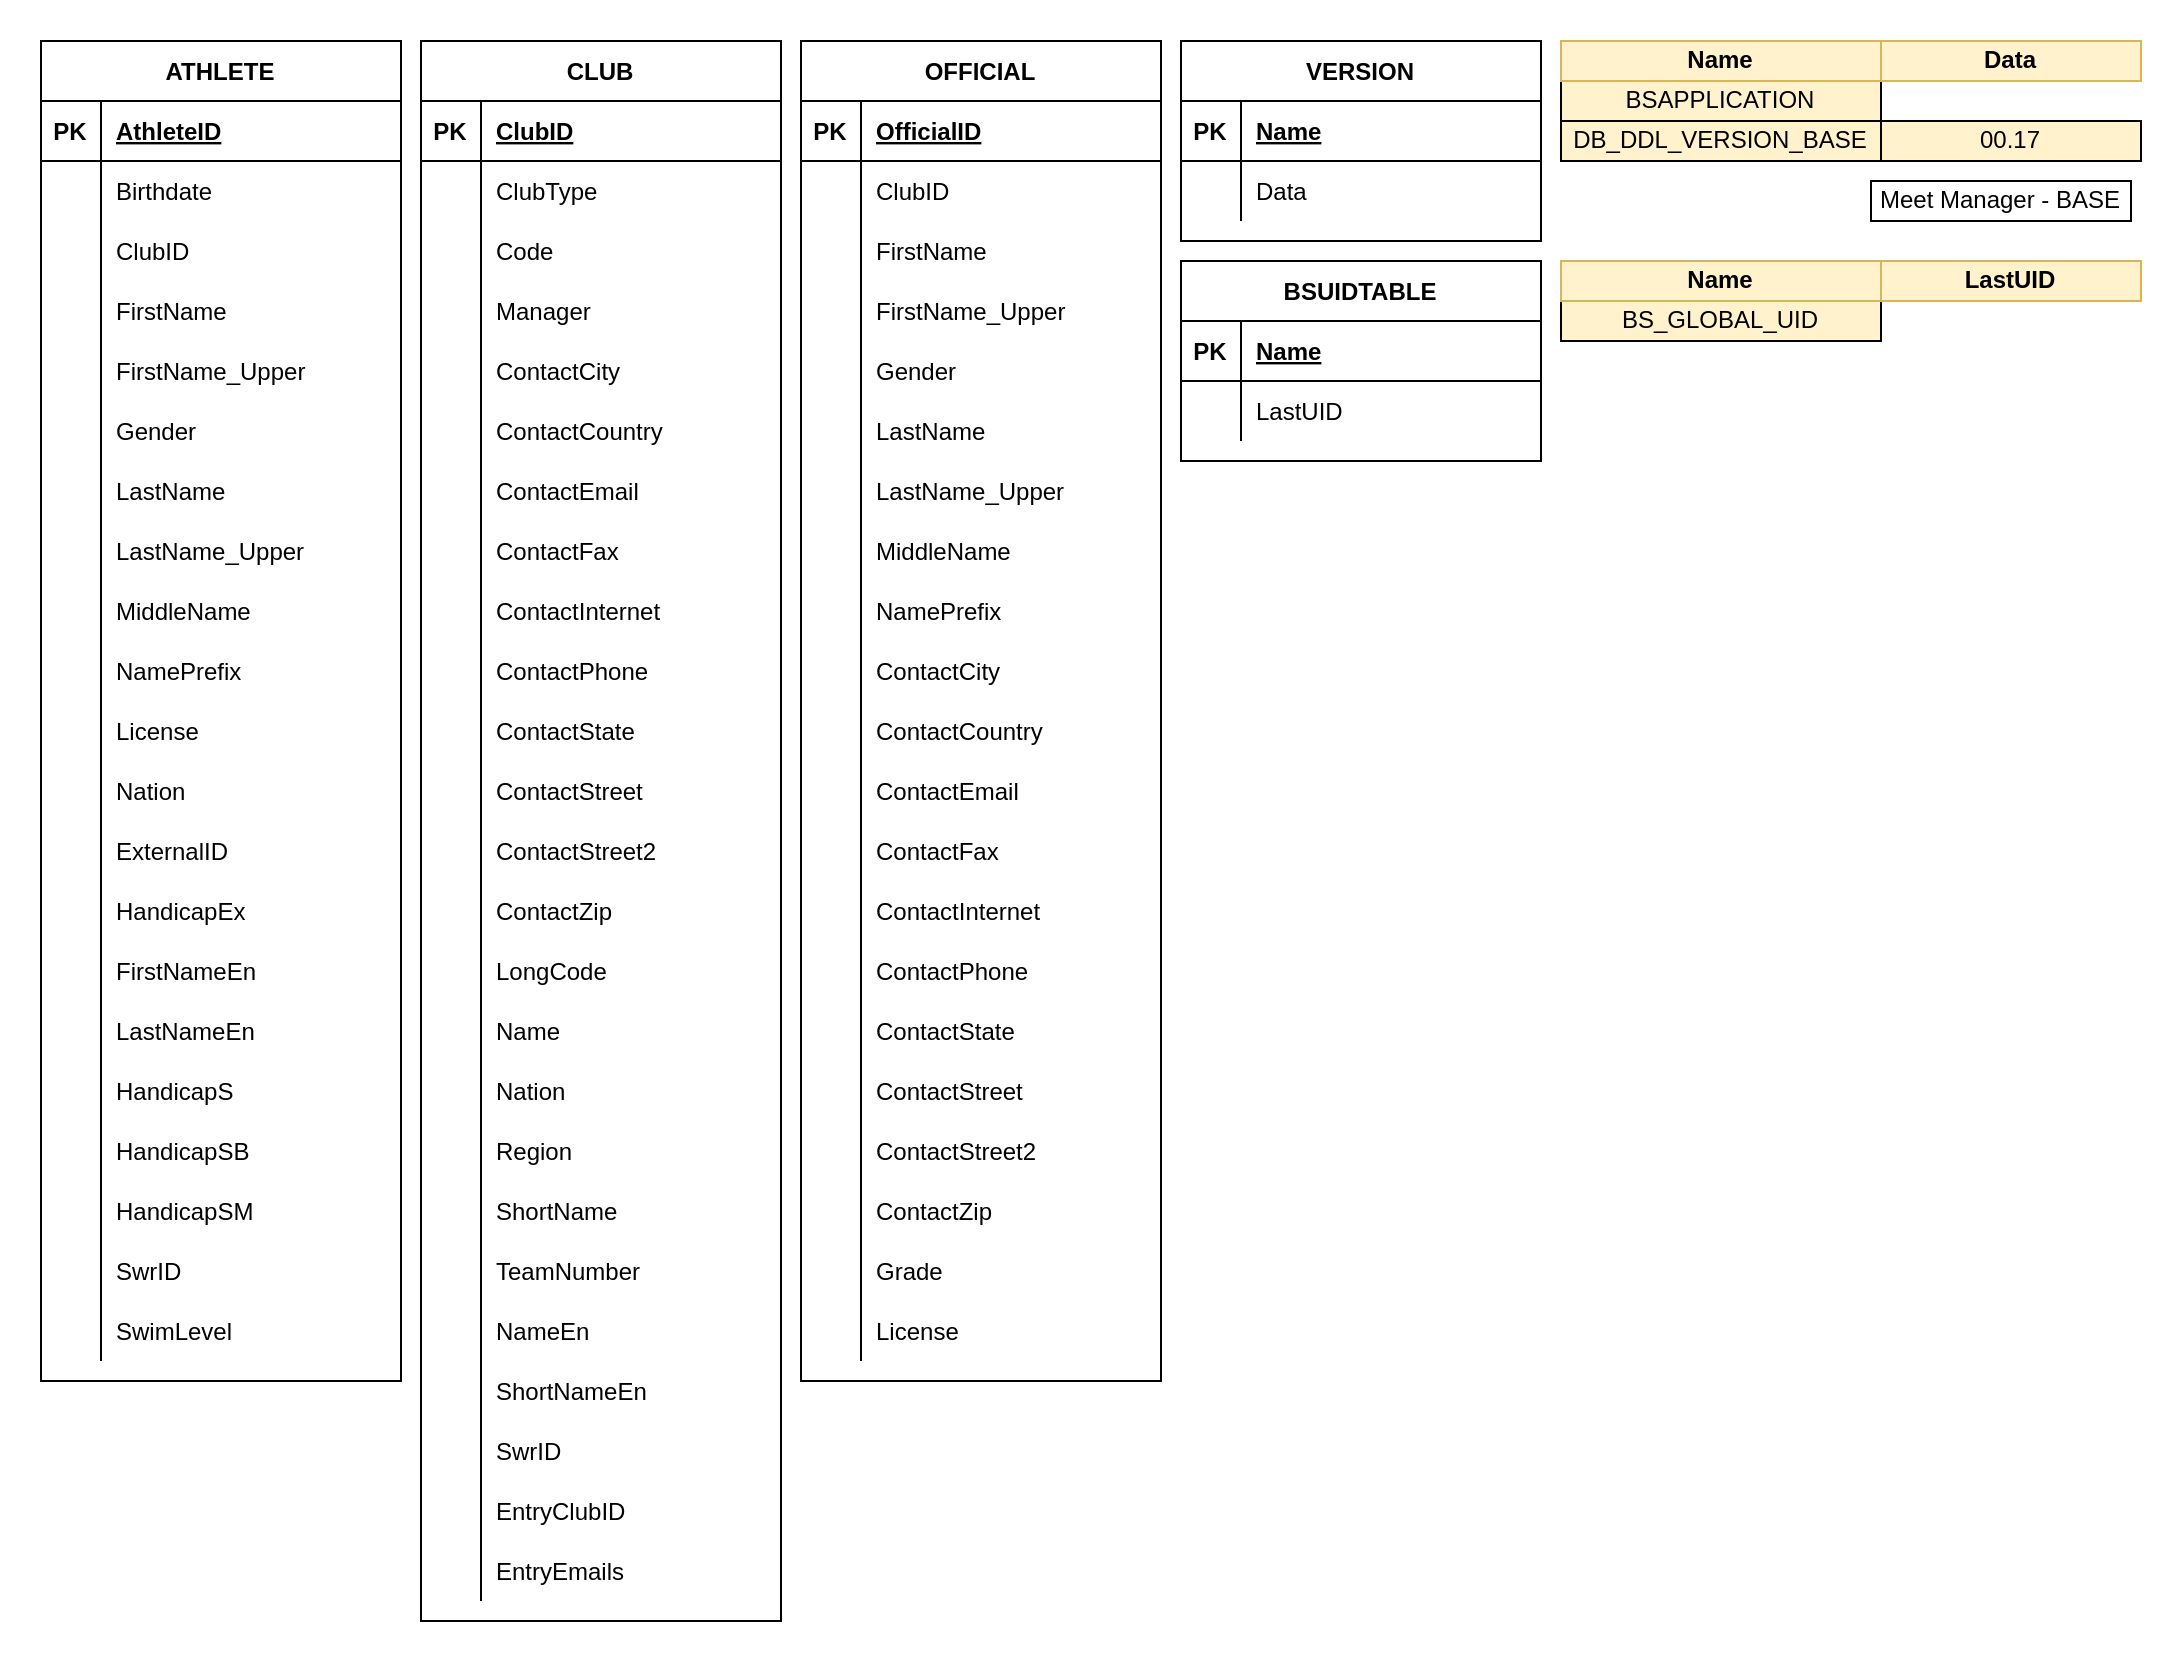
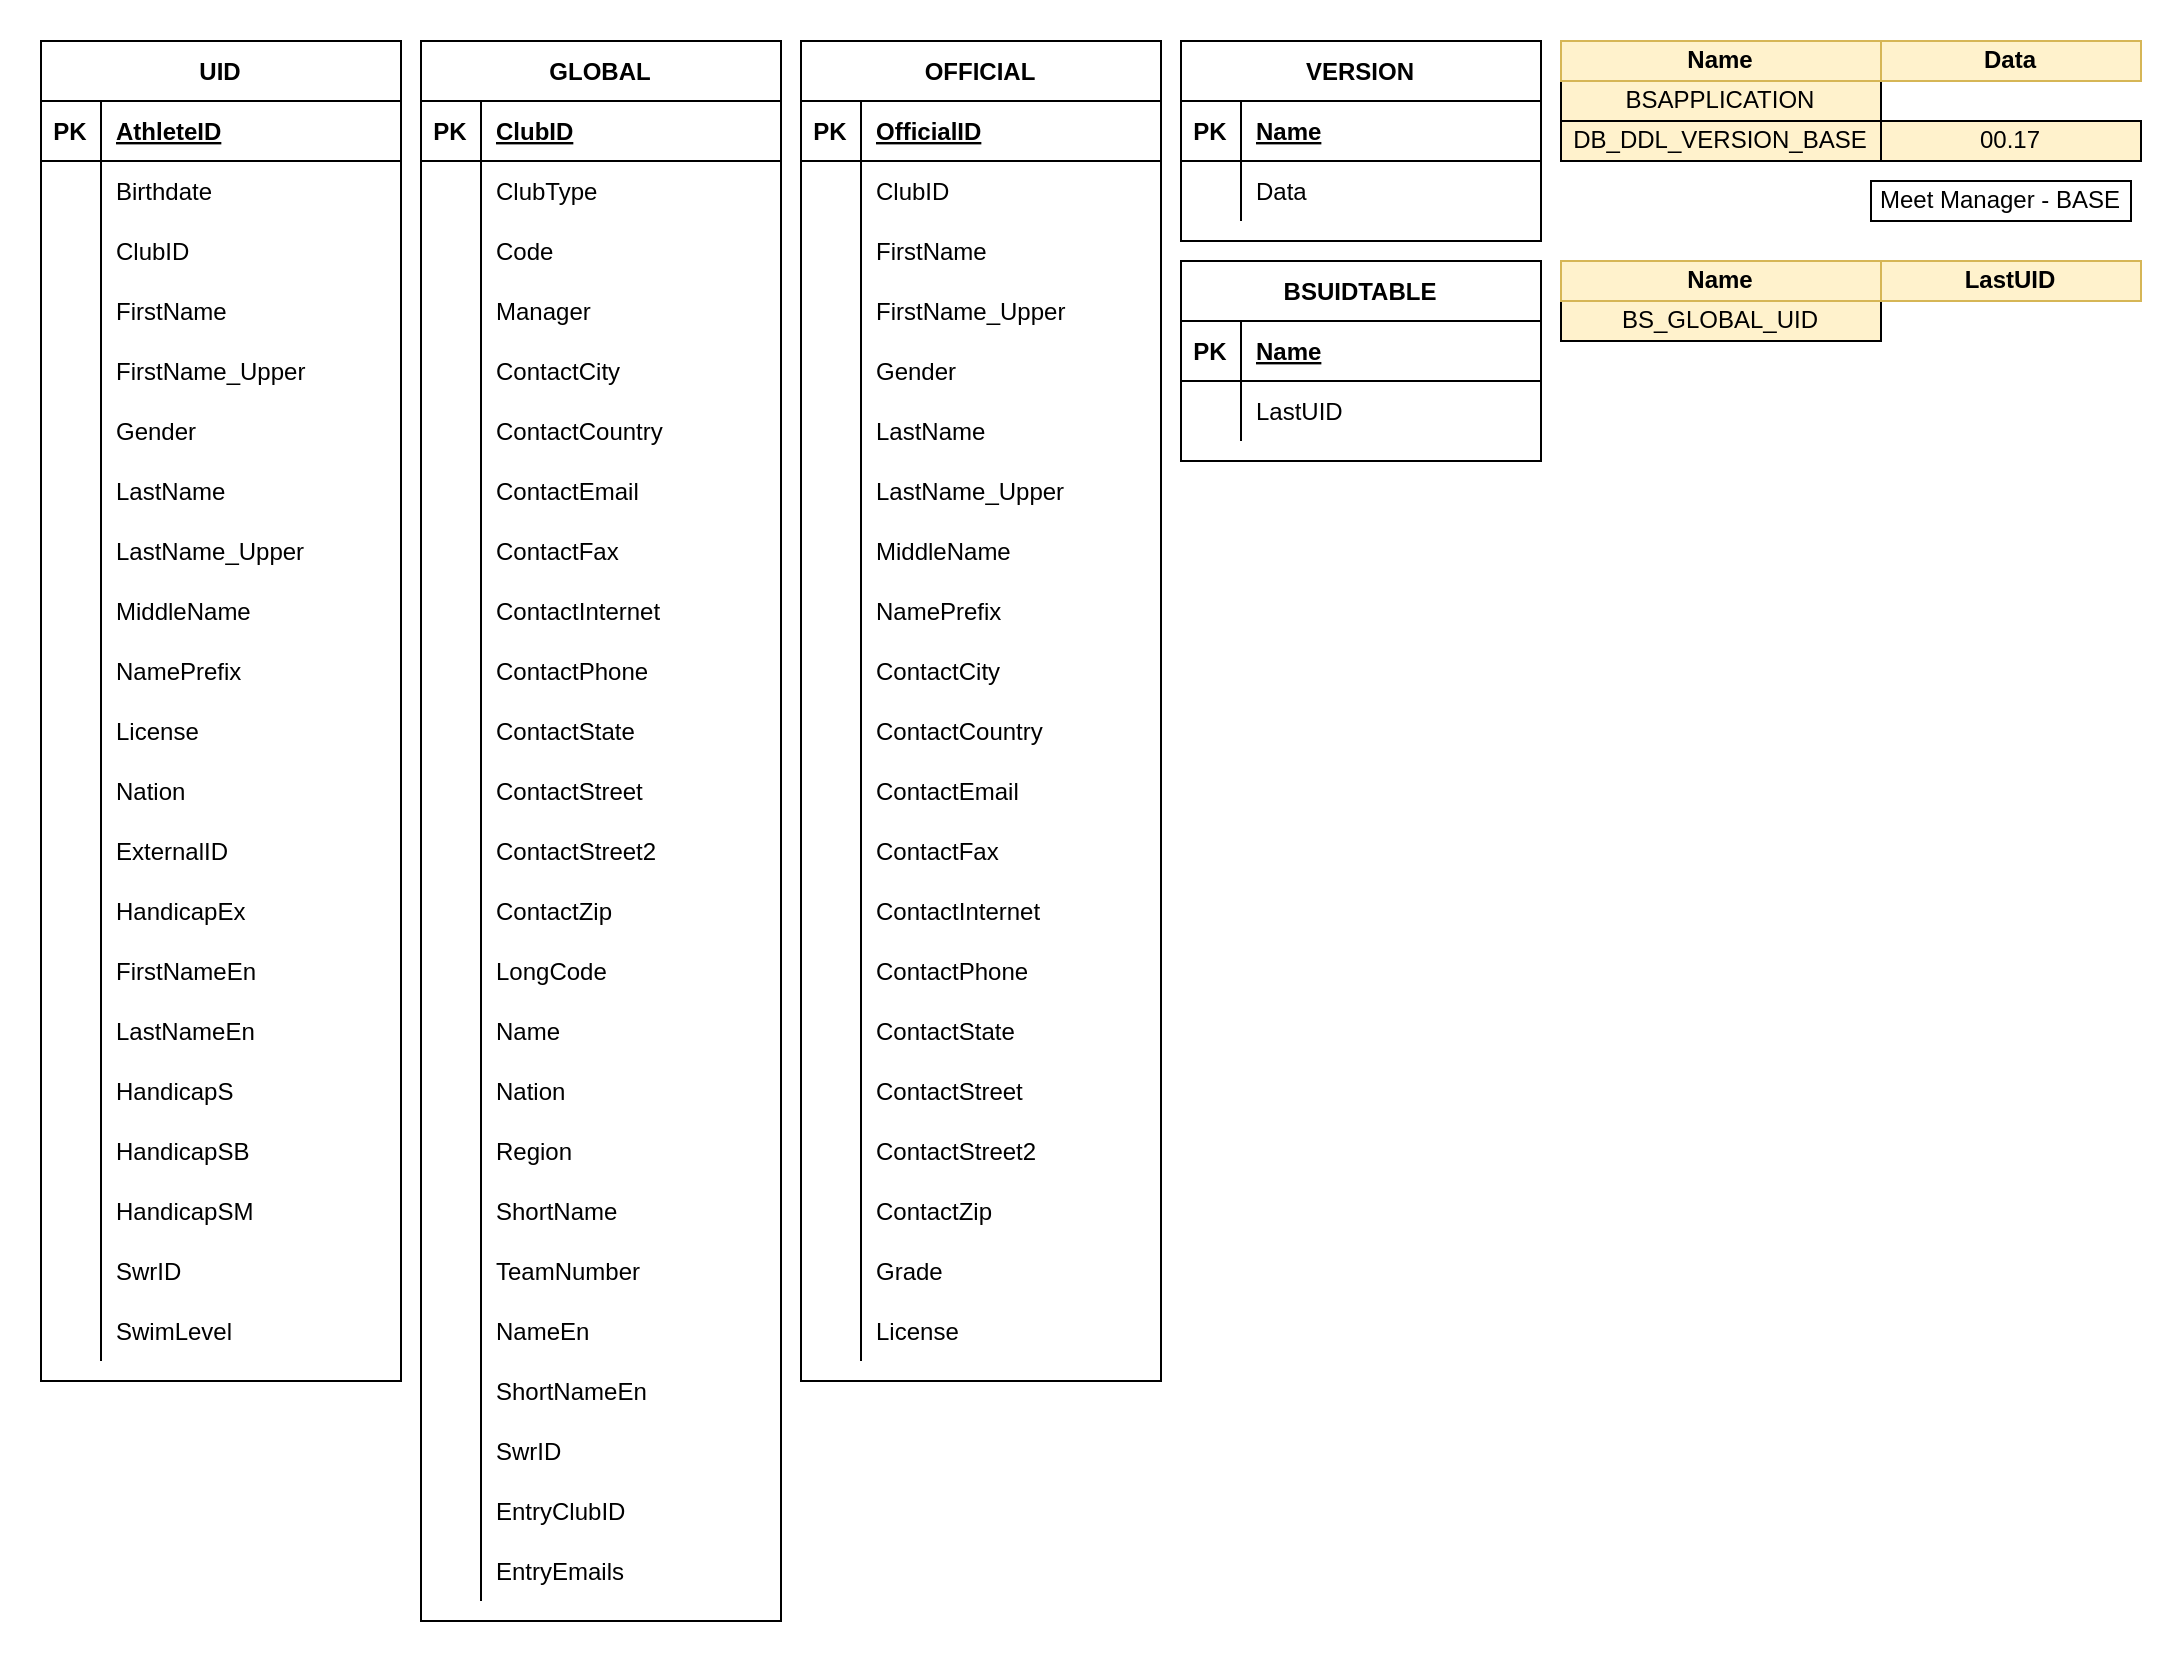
(220, 72) -> (220, 72)
(600, 72) -> (600, 72)
